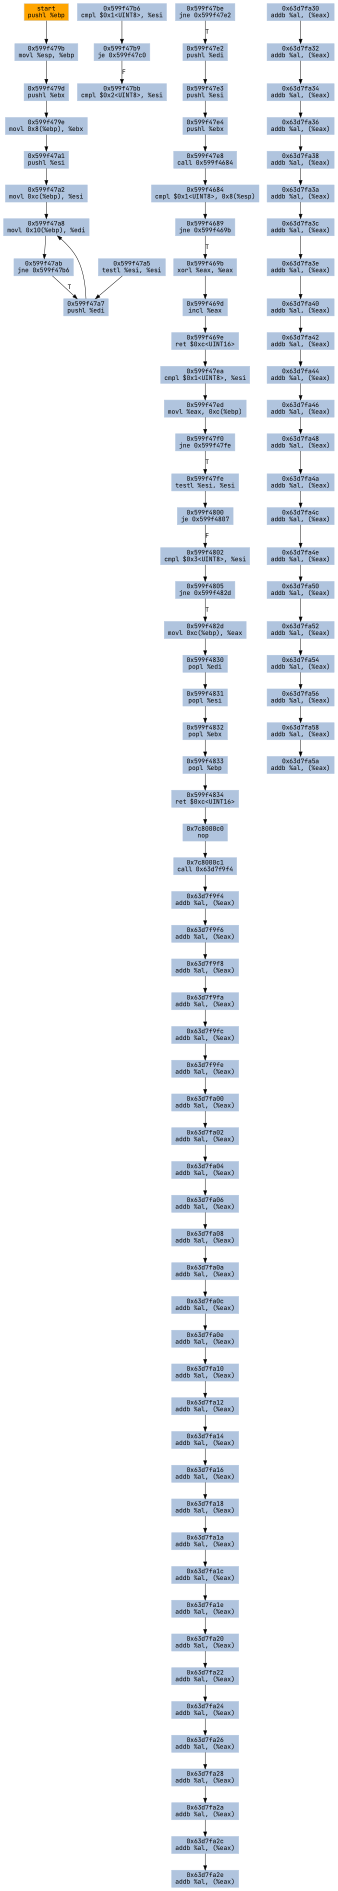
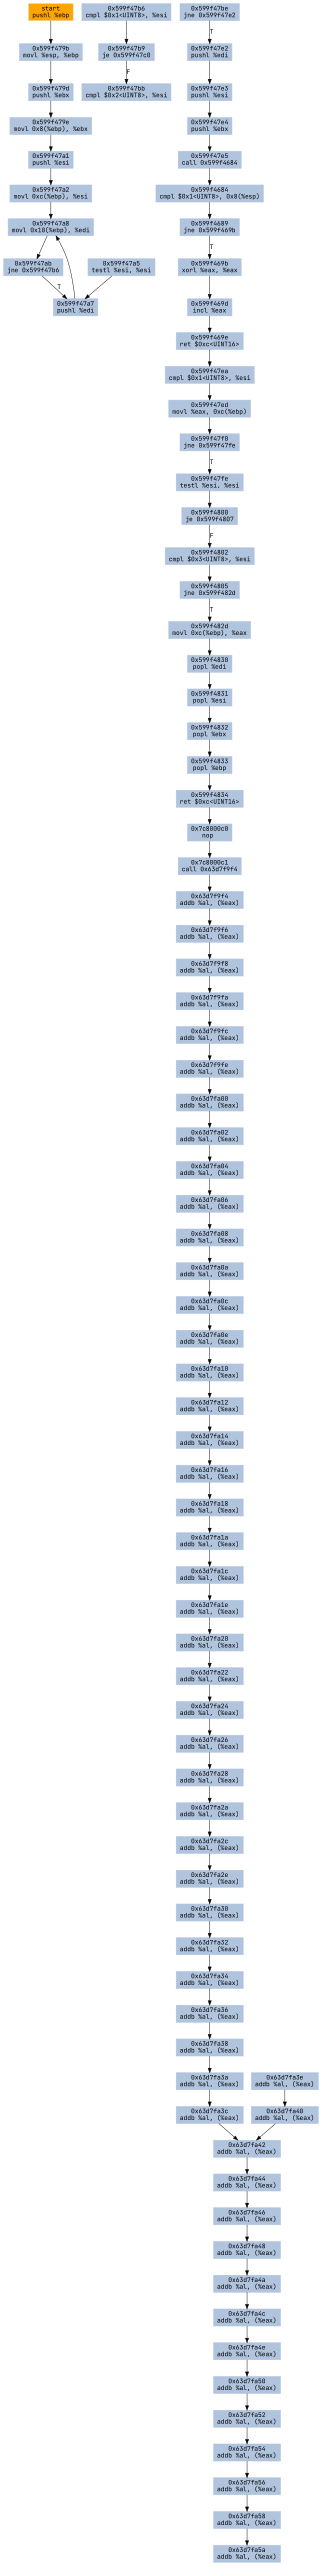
(205, 160) -> (210, 160)
(301, 245) -> (227, 2130)
none -> (210, 1893)
